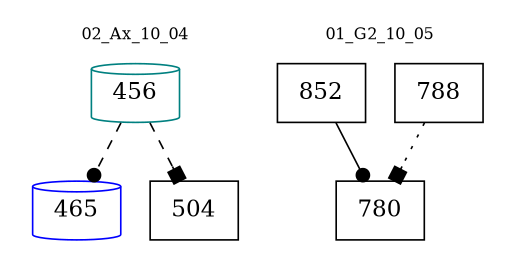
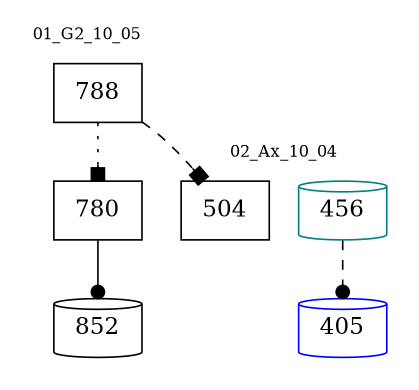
(321, 93) -> (98, 328)
(161, 144) -> (178, 153)
(348, 146) -> (98, 263)
(77, 211) -> (343, 328)
